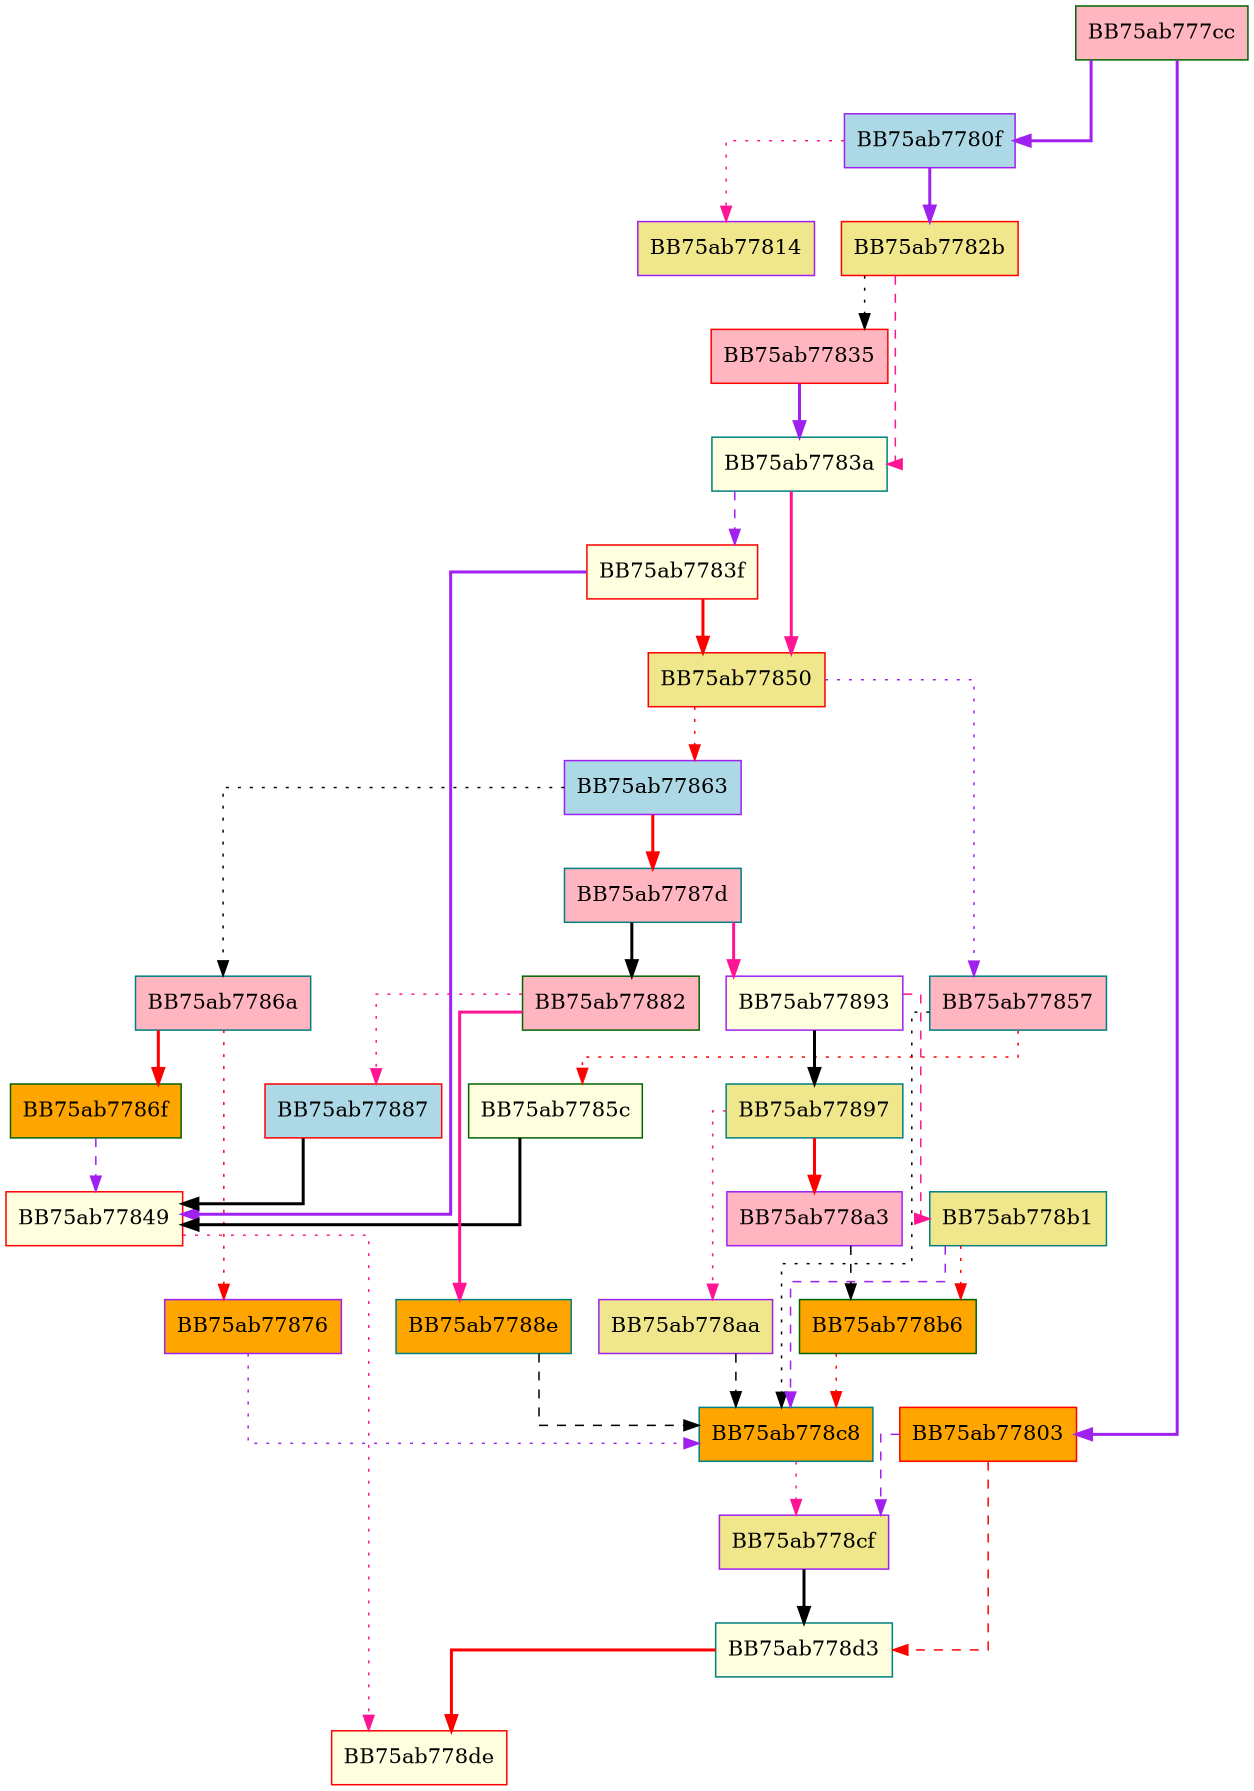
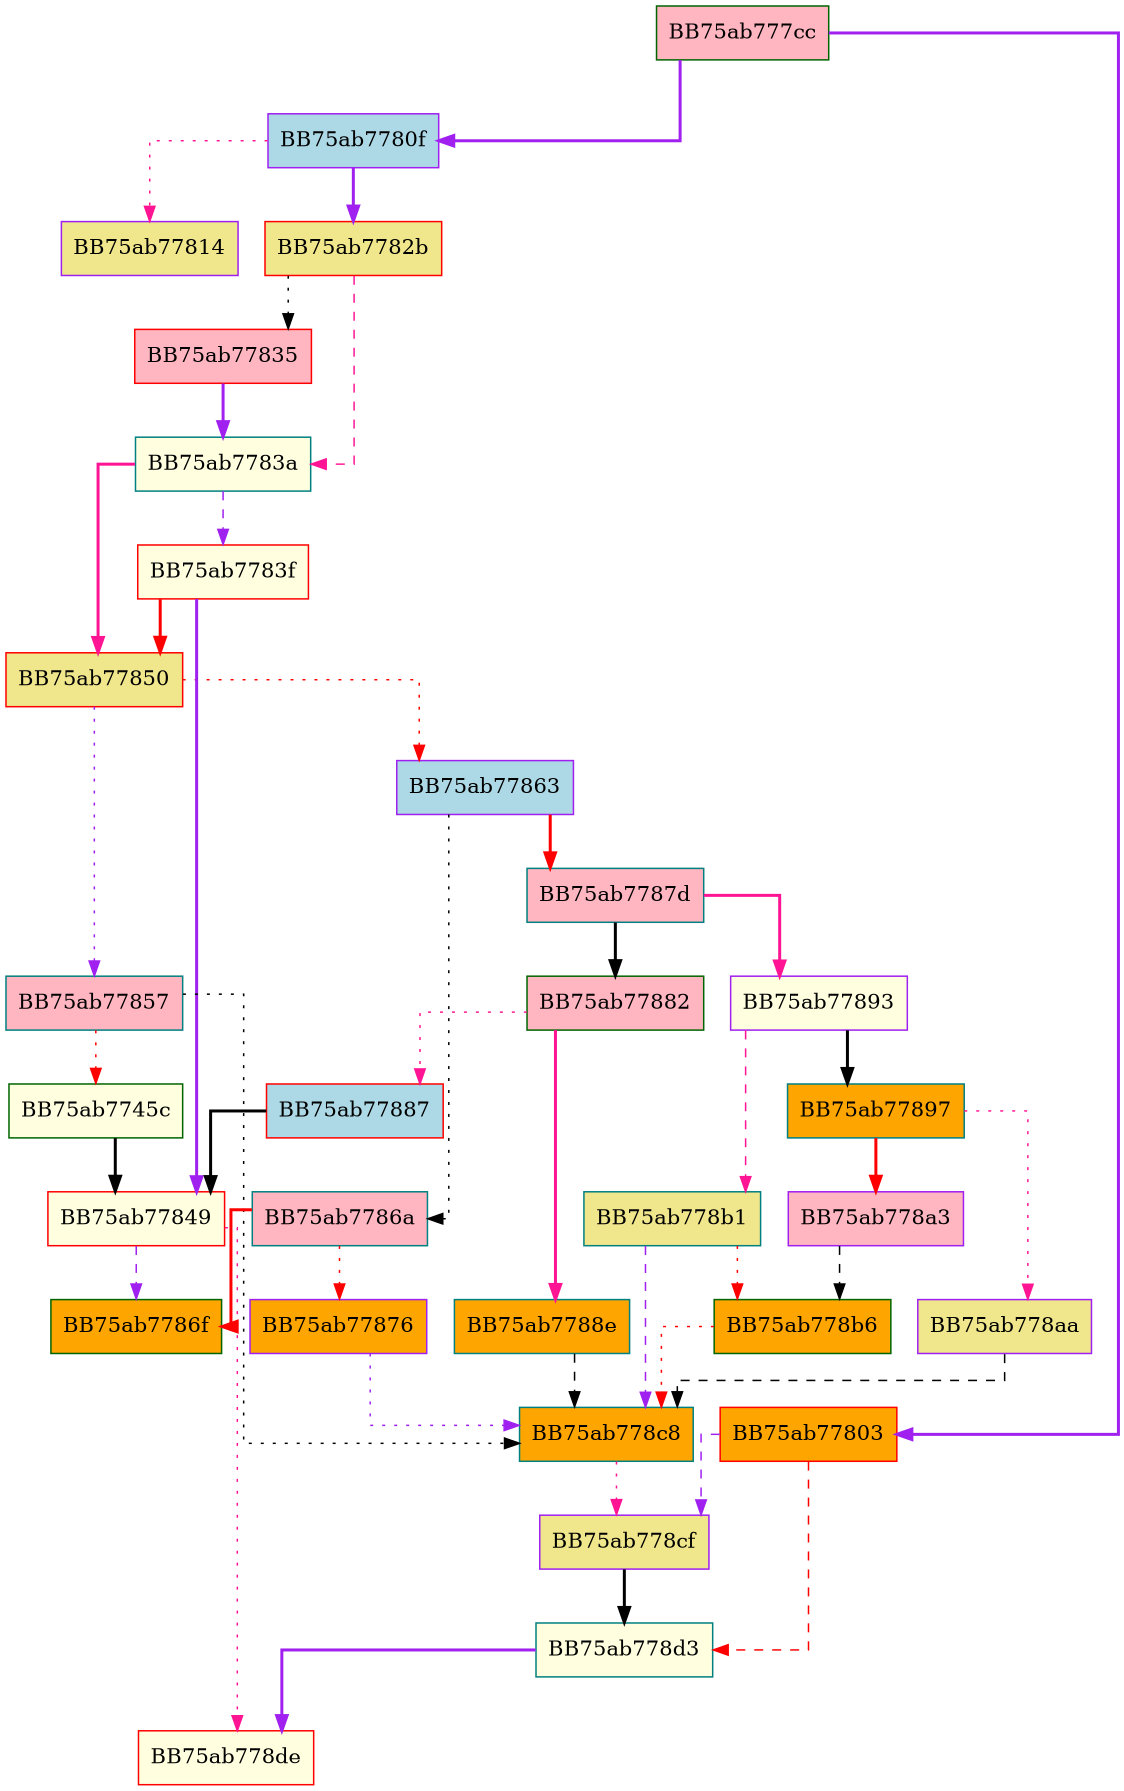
(555, 1111) -> (96, 1111)
(814, 1111) -> (876, 1111)
(96, 1157) -> (136, 1265)
(551, 1650) -> (376, 1650)
